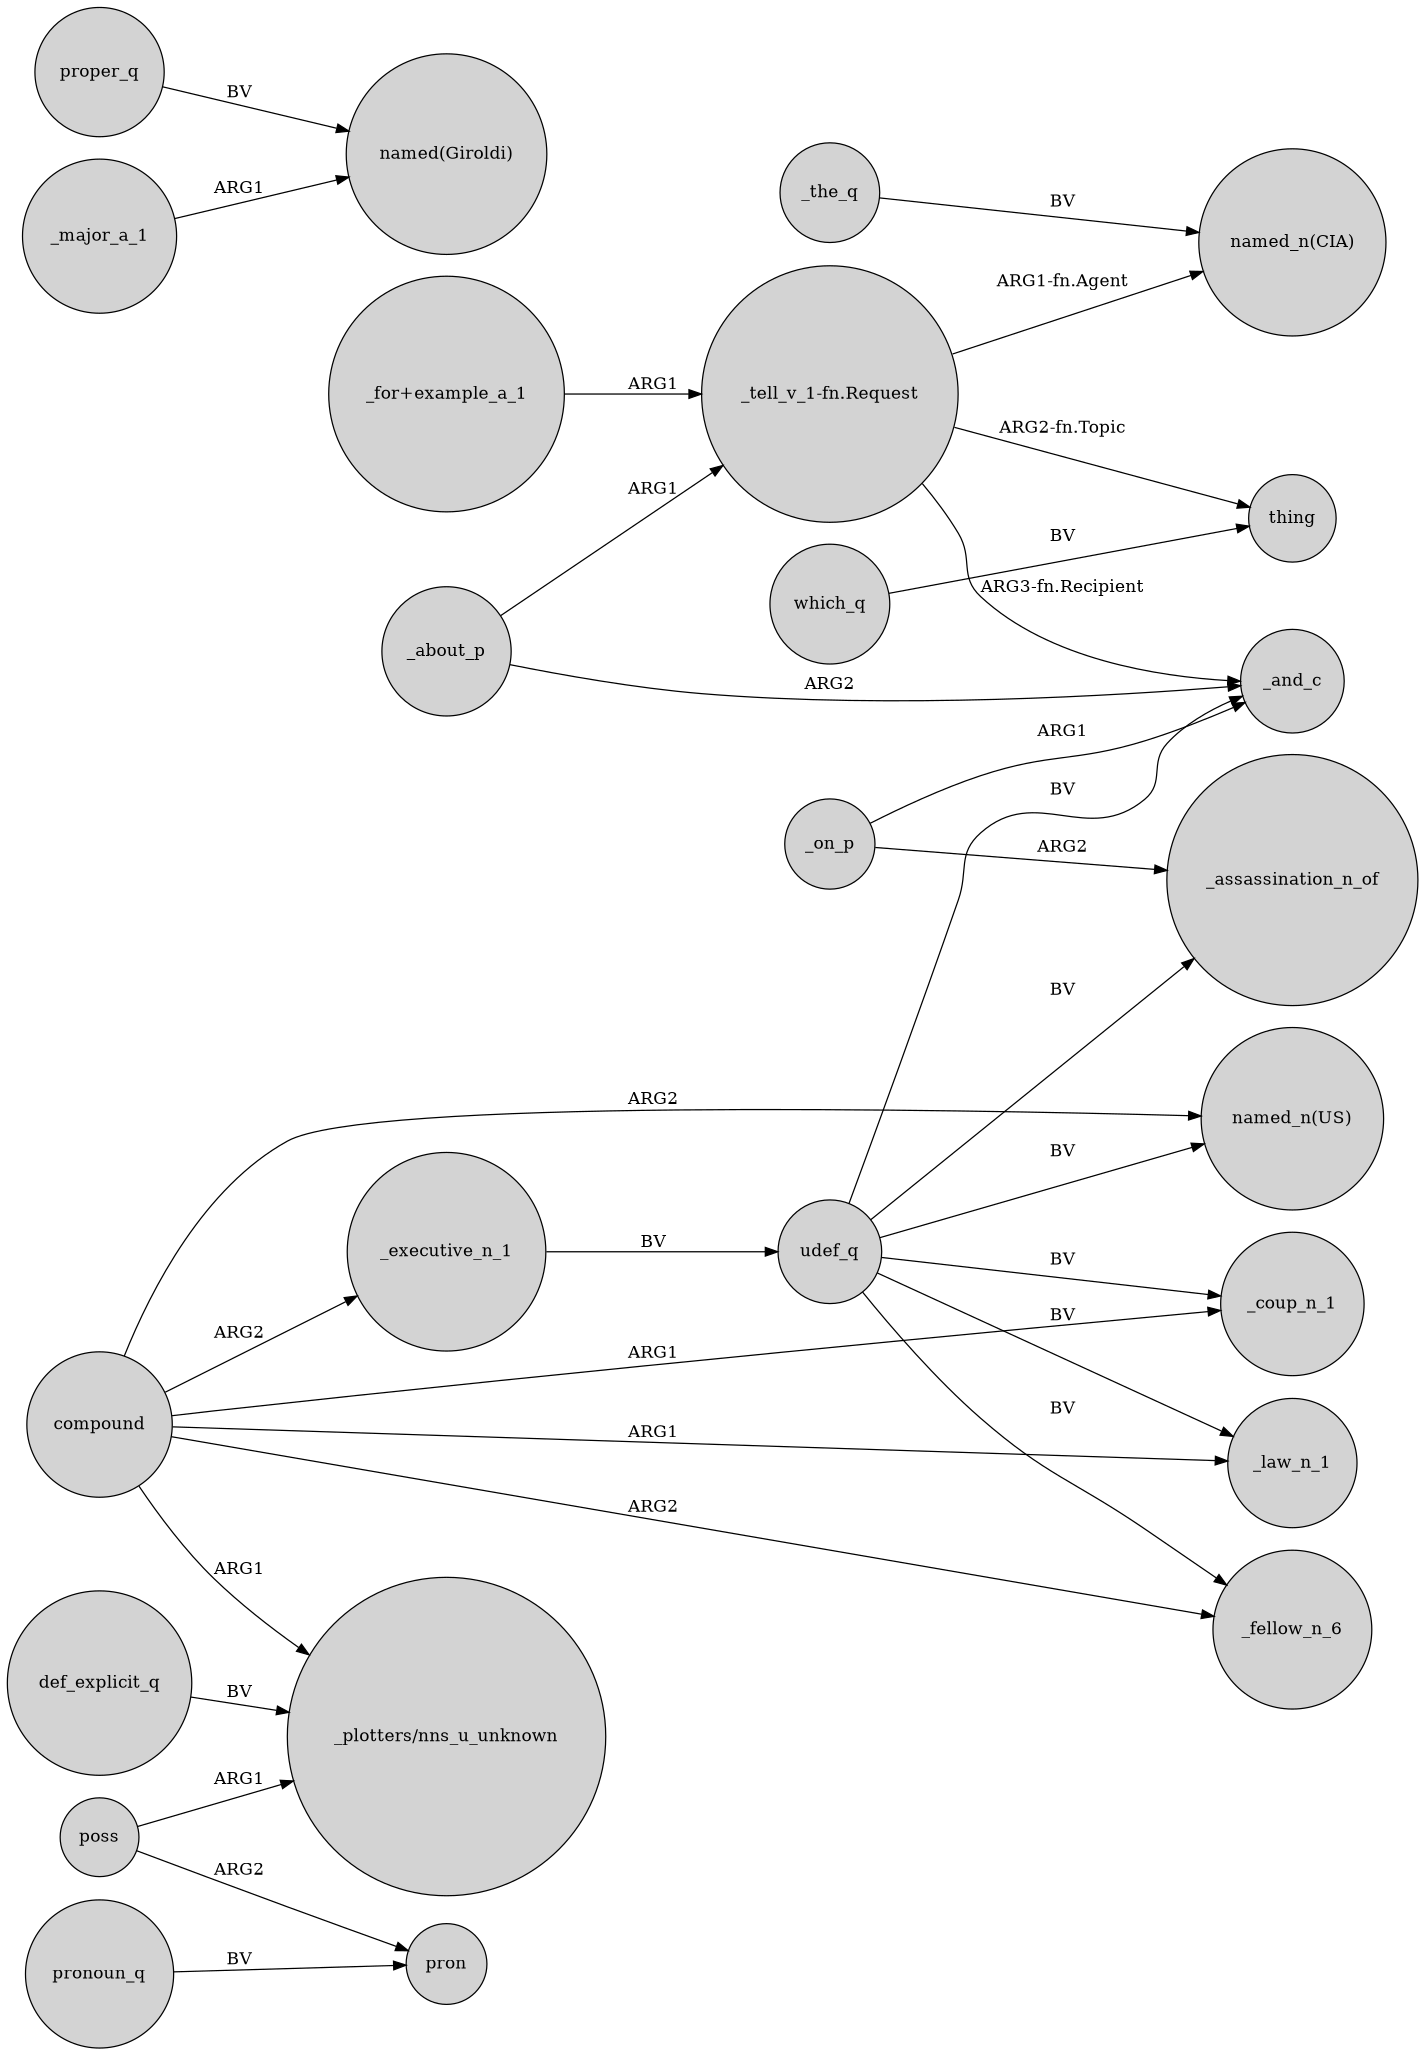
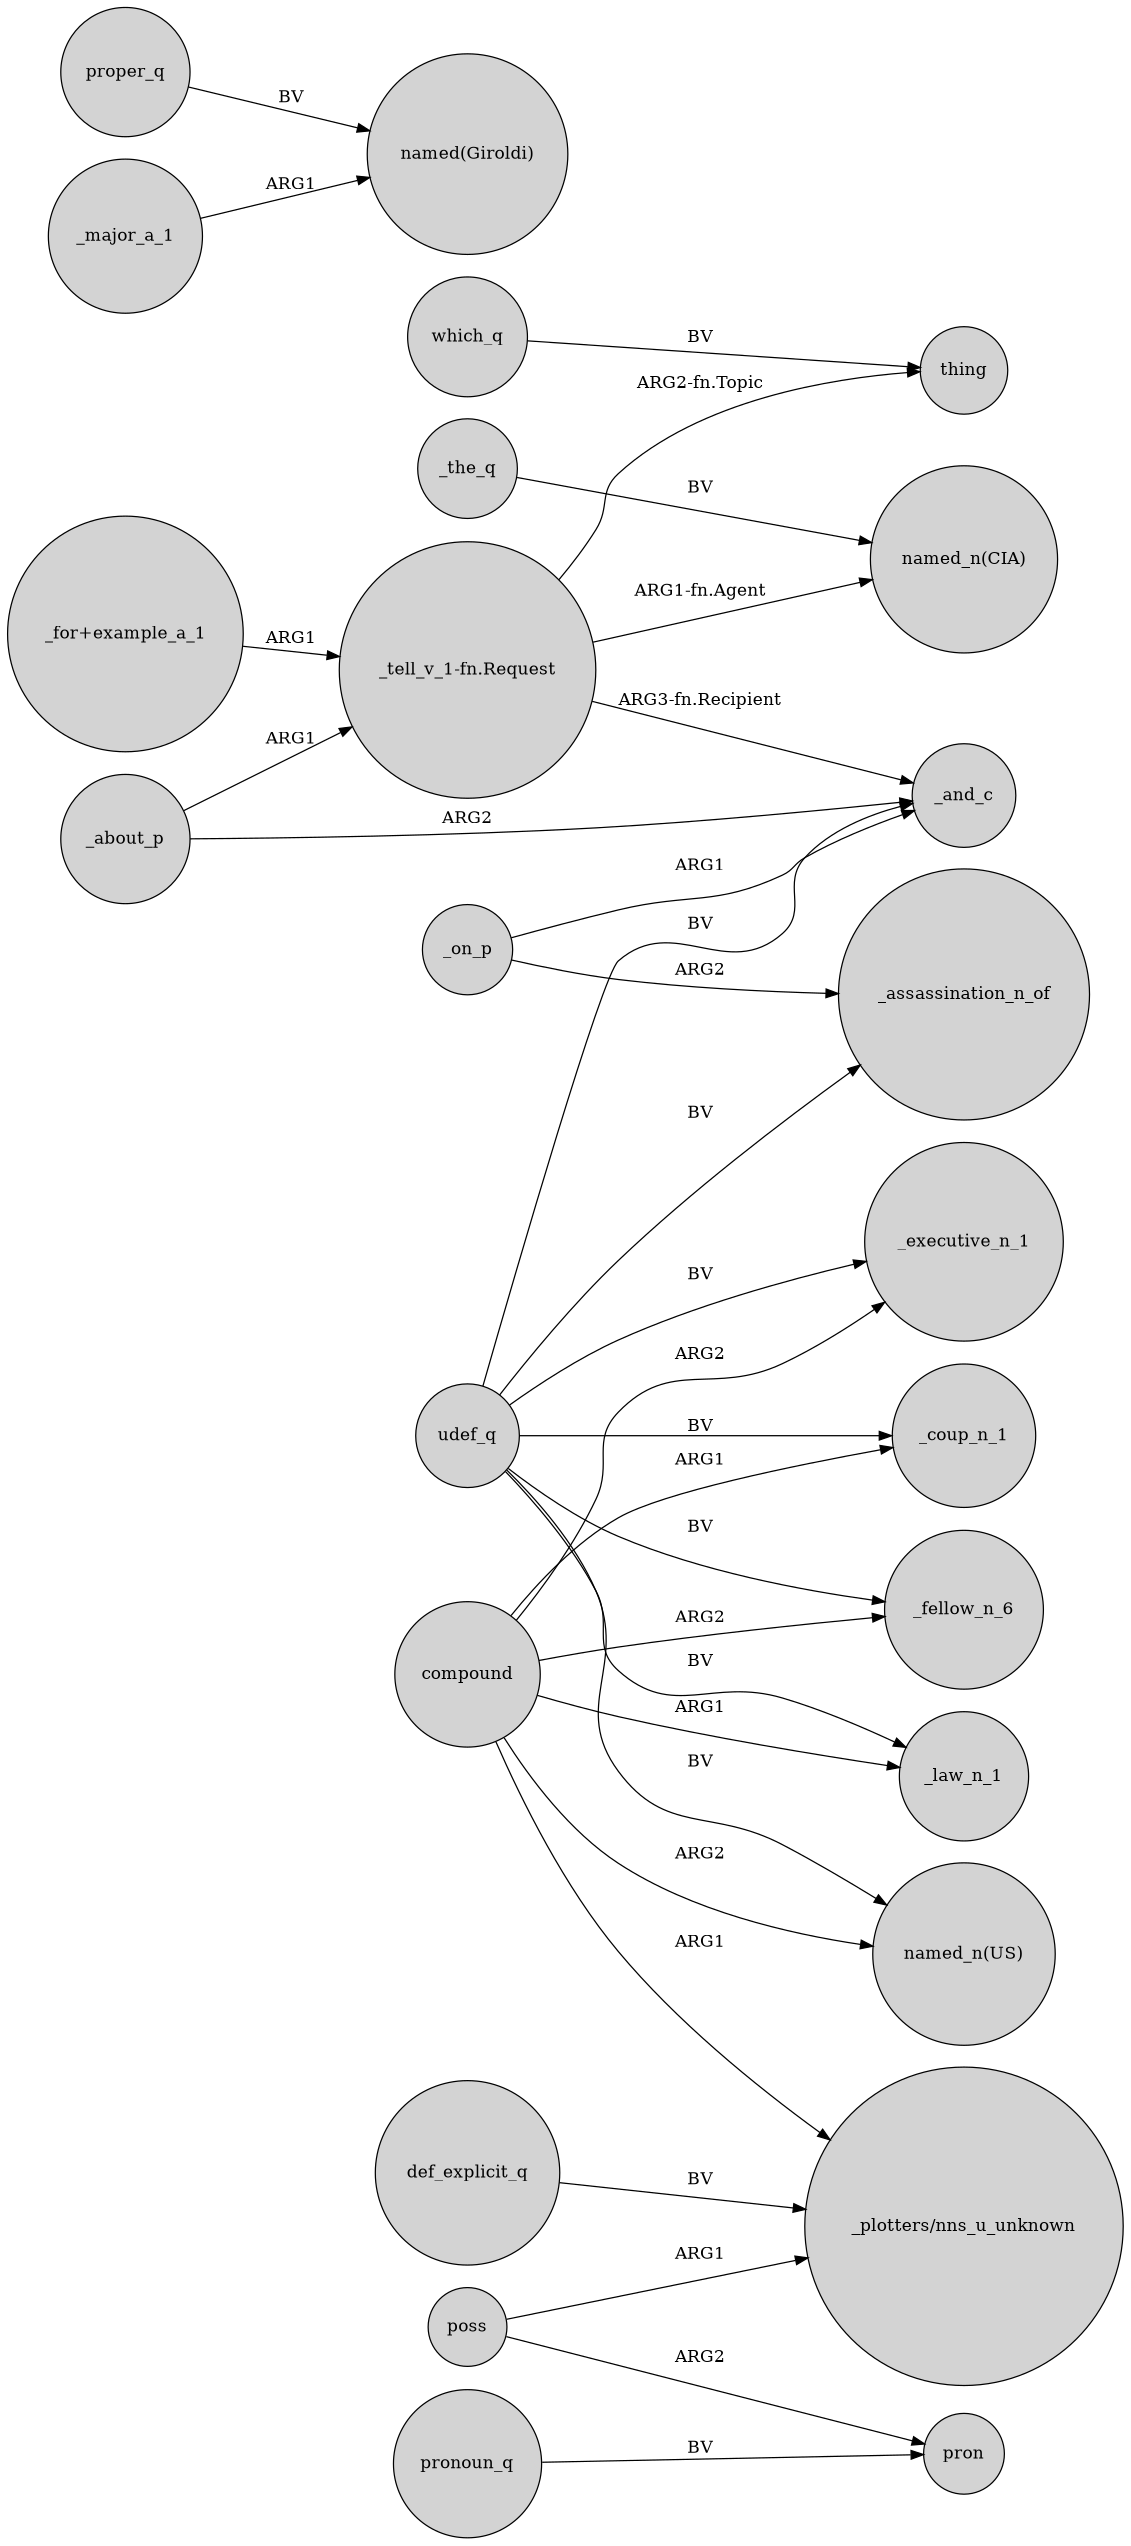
(656, 1252) -> (674, 1317)
